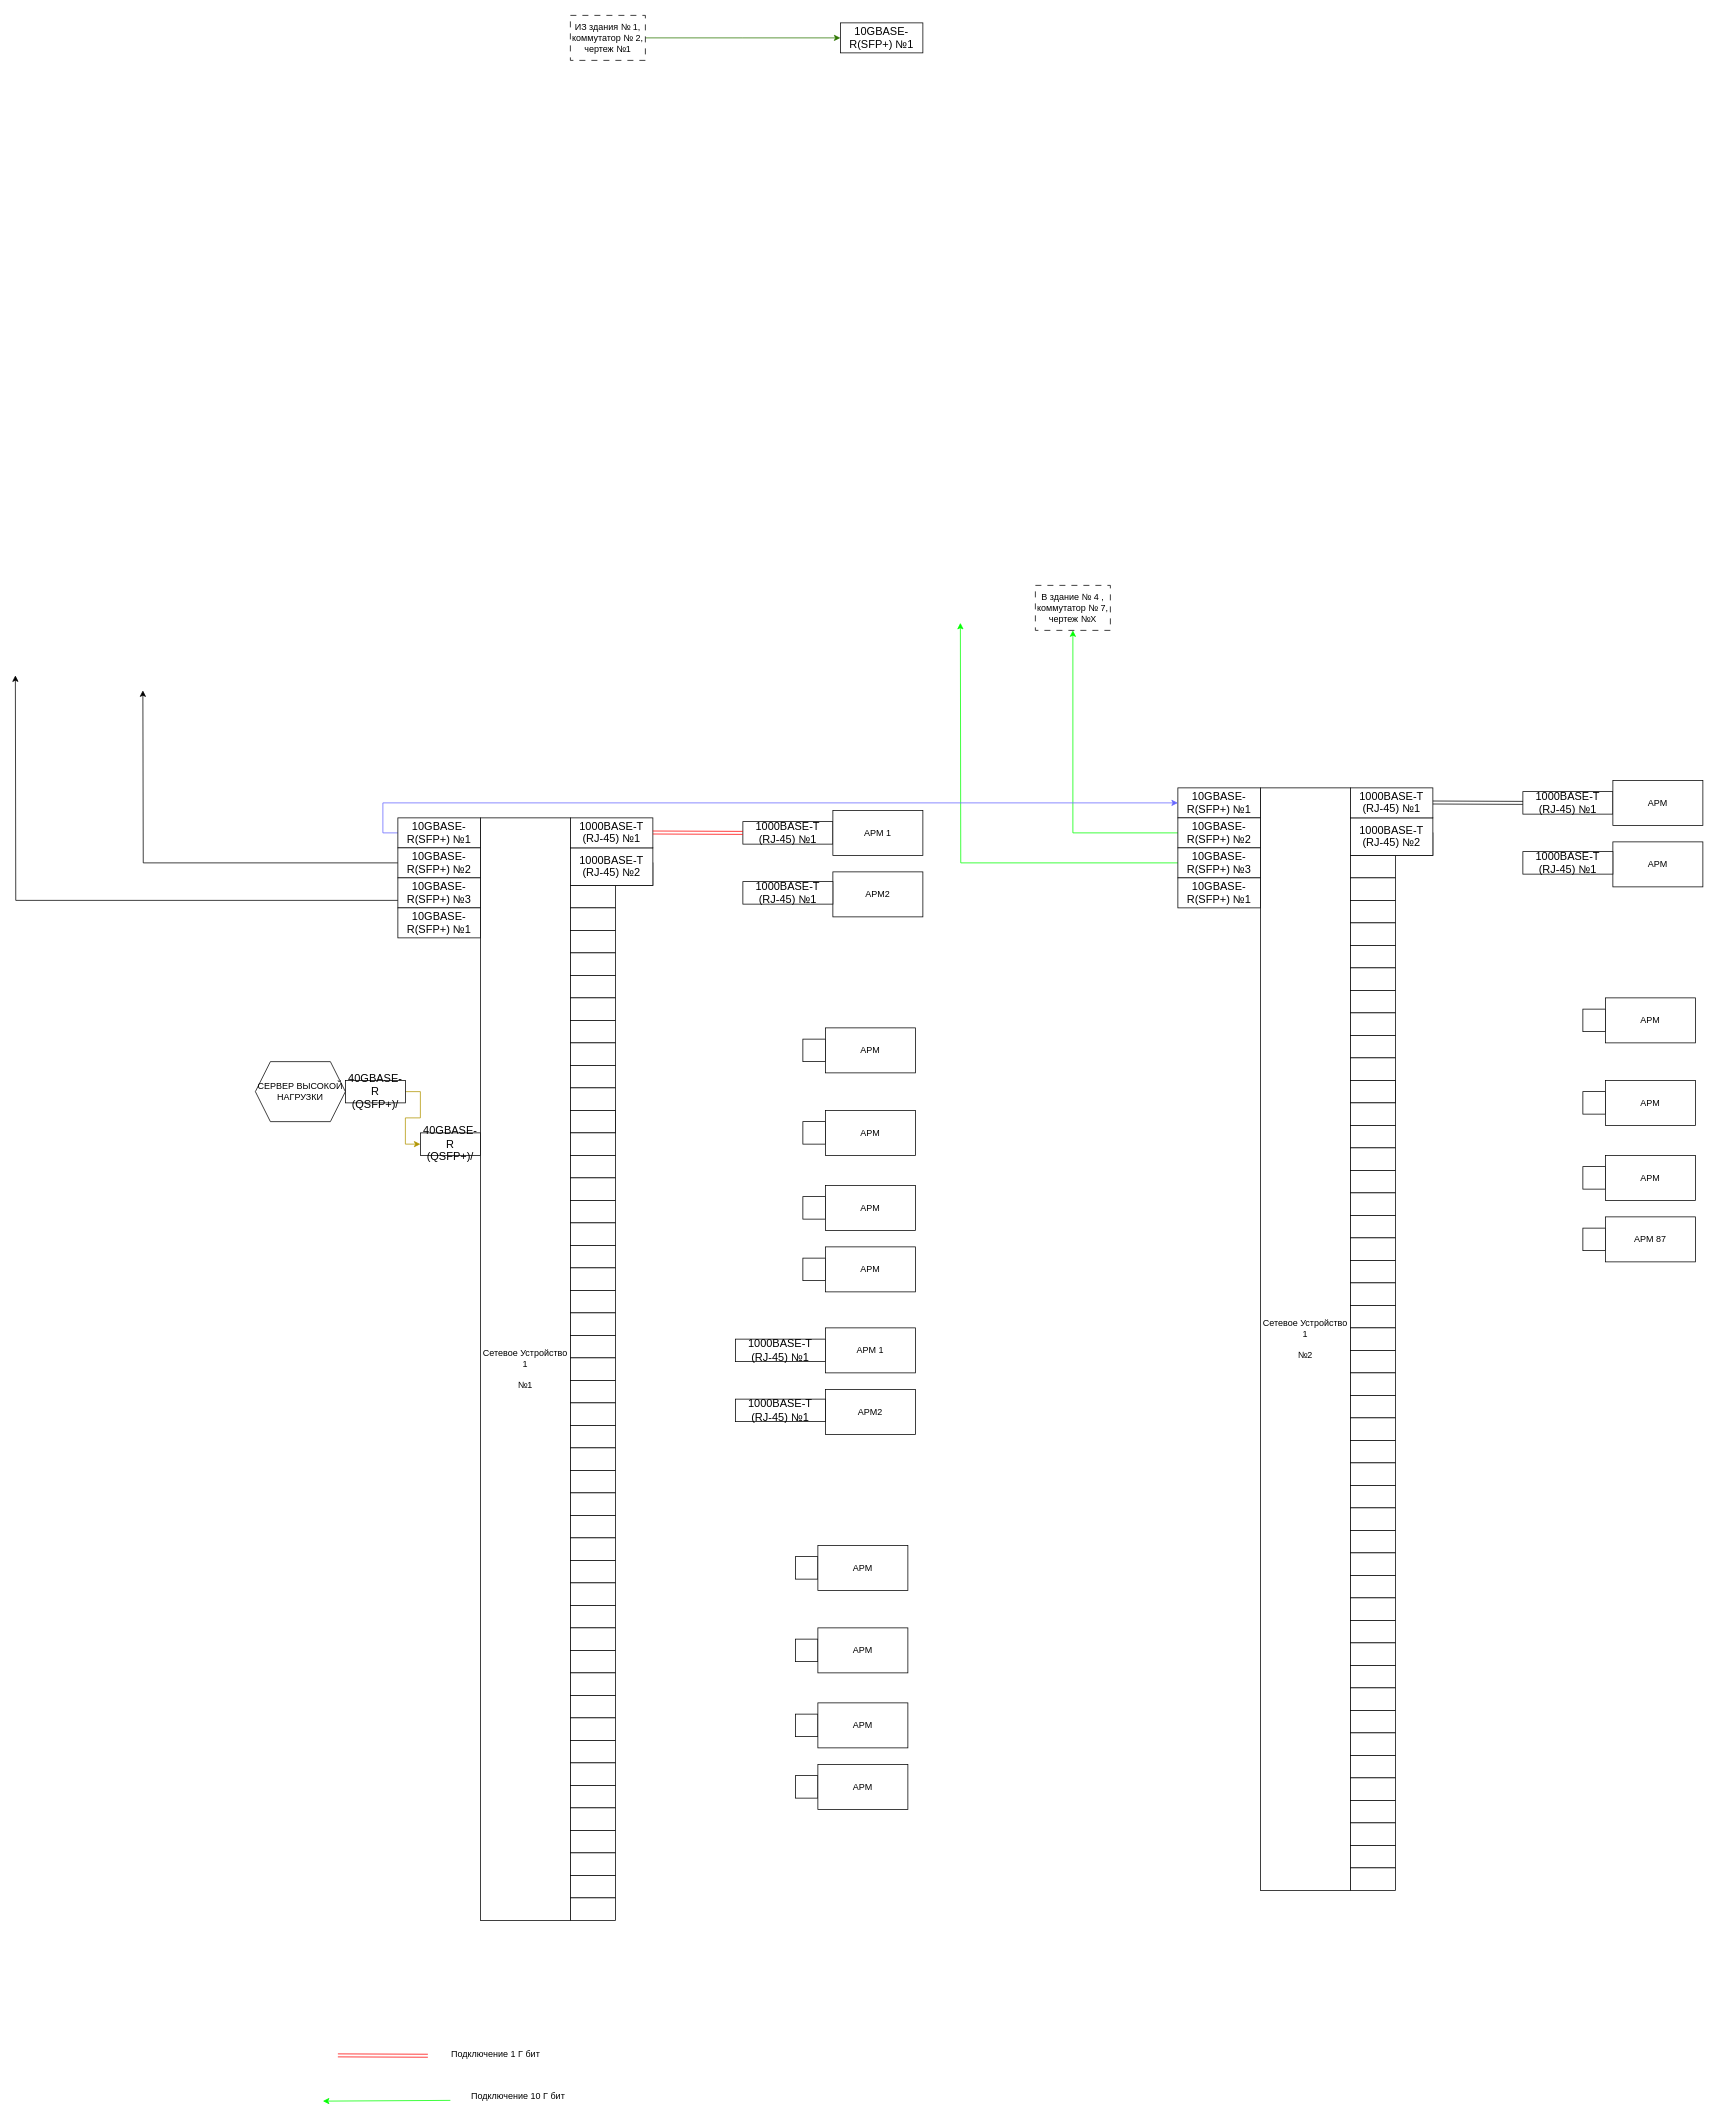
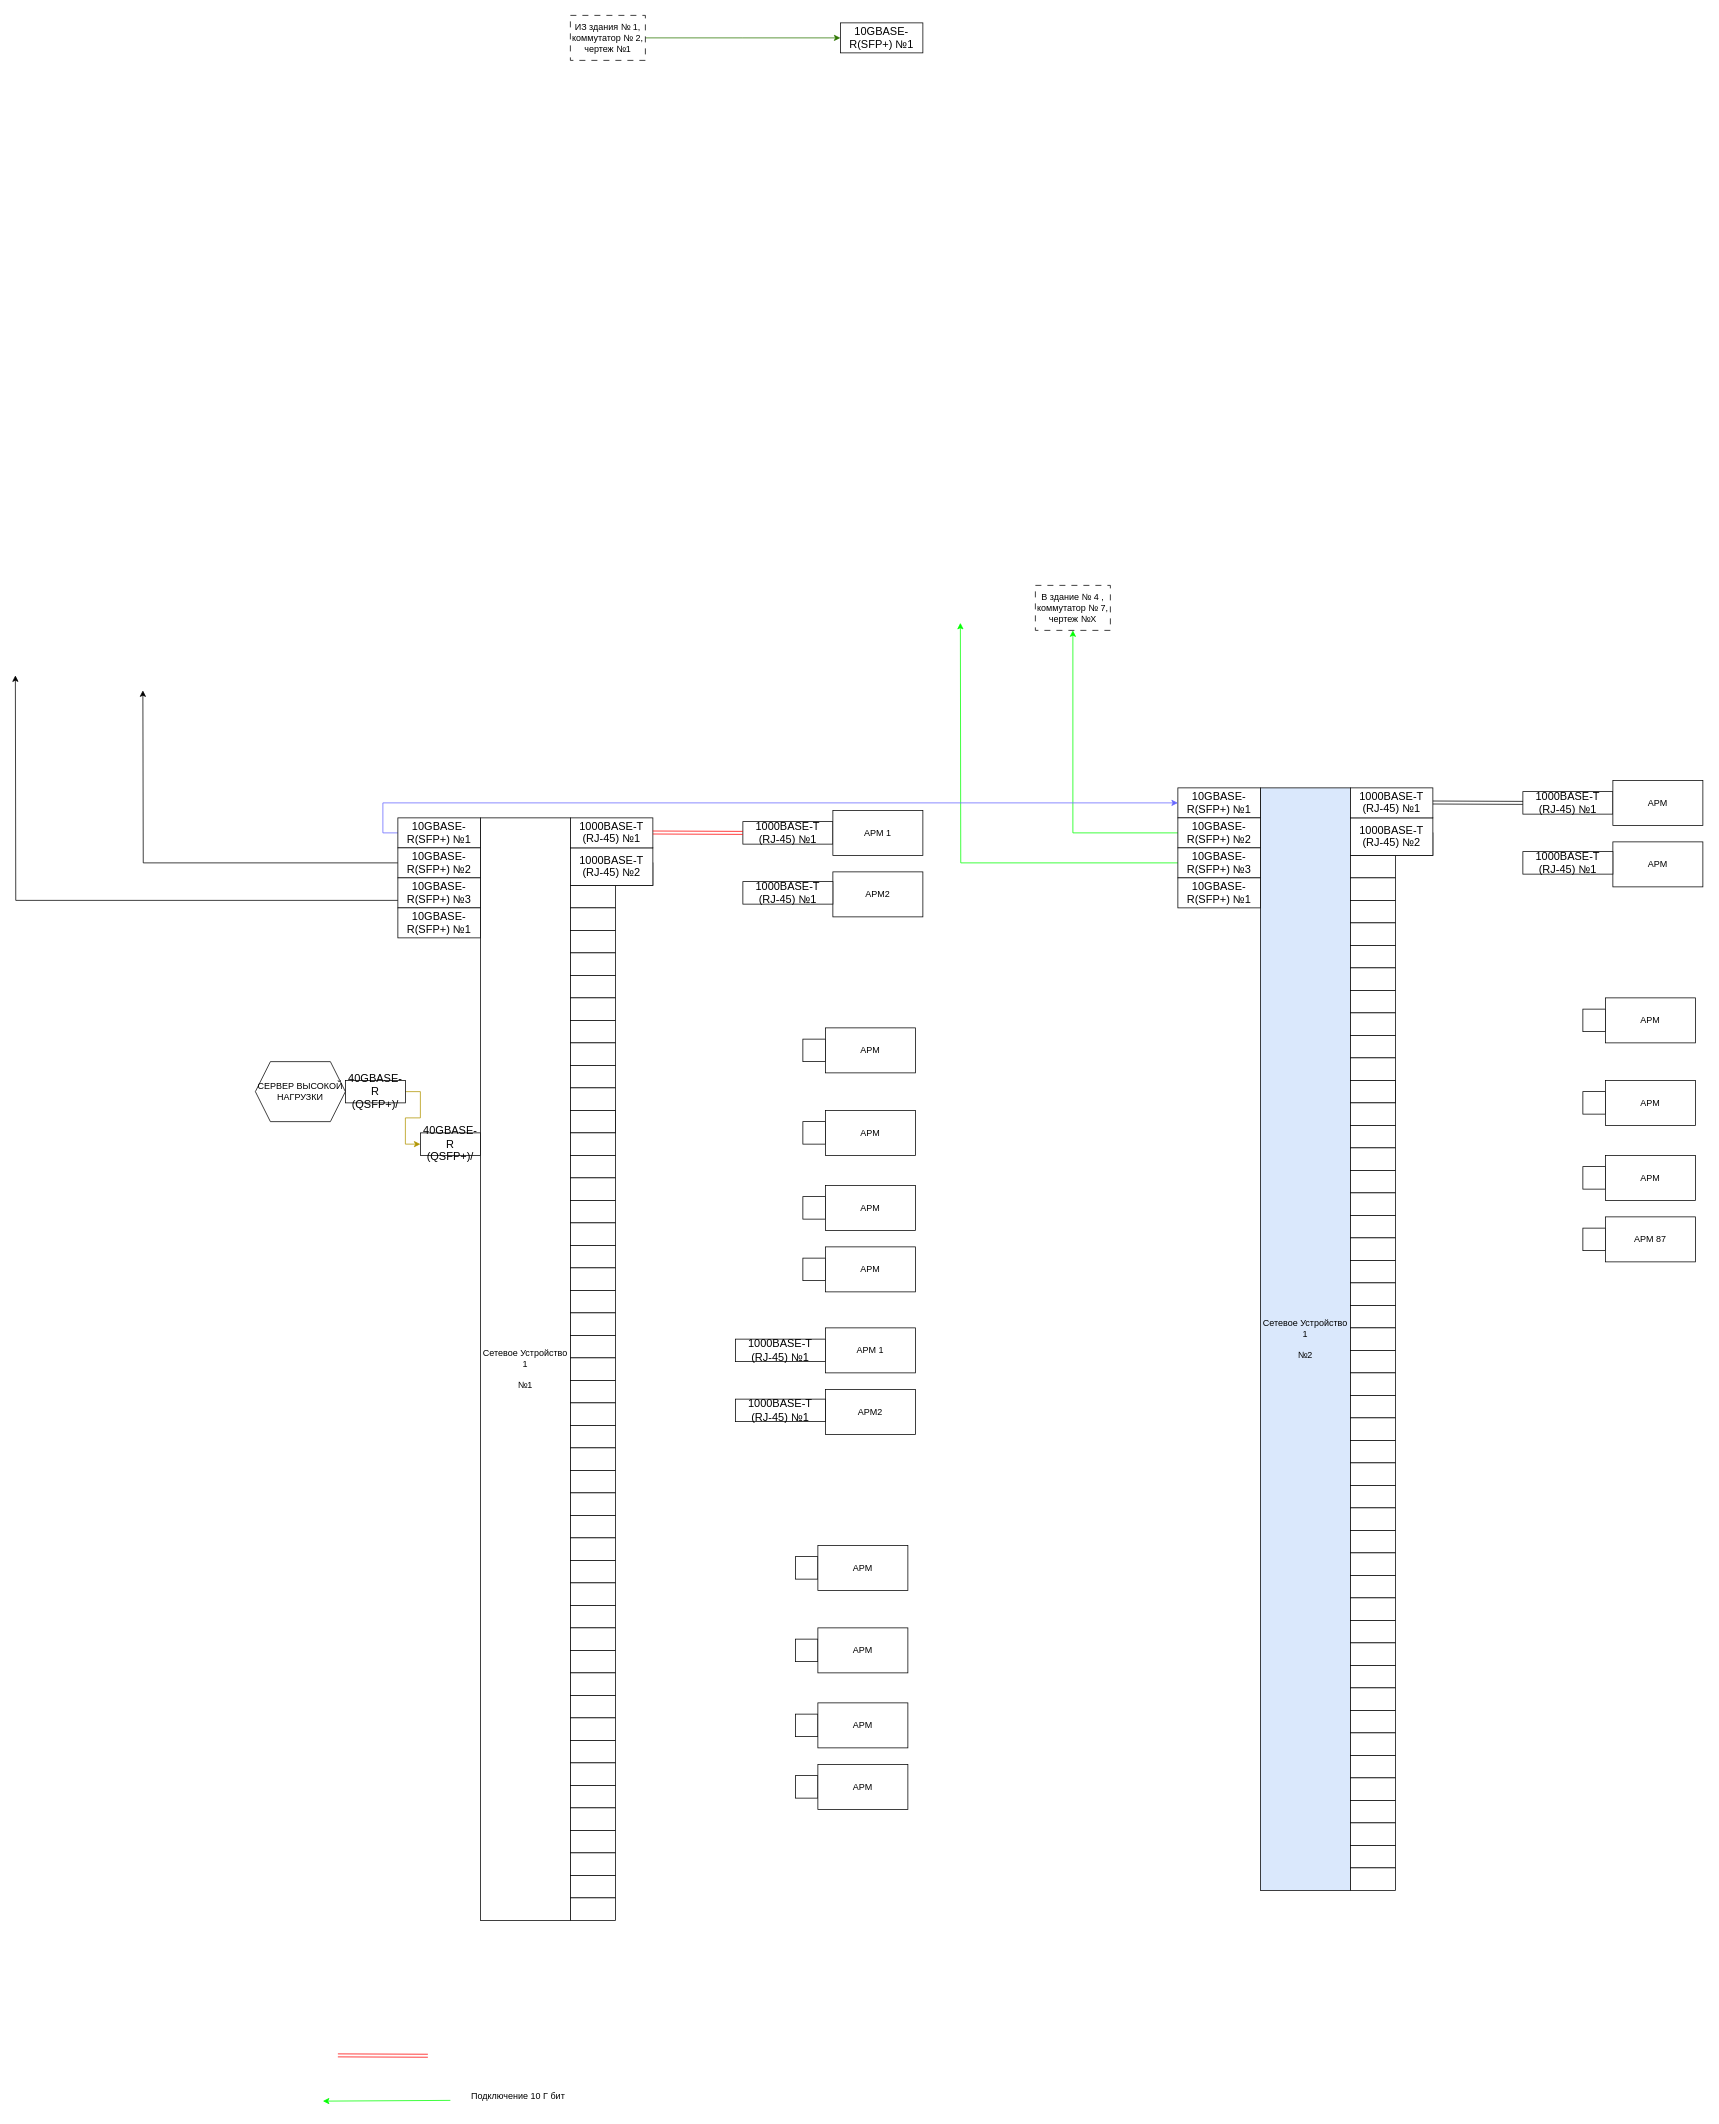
(1305, 1339) -> (1305, 1339)
(495, 2055) -> none
